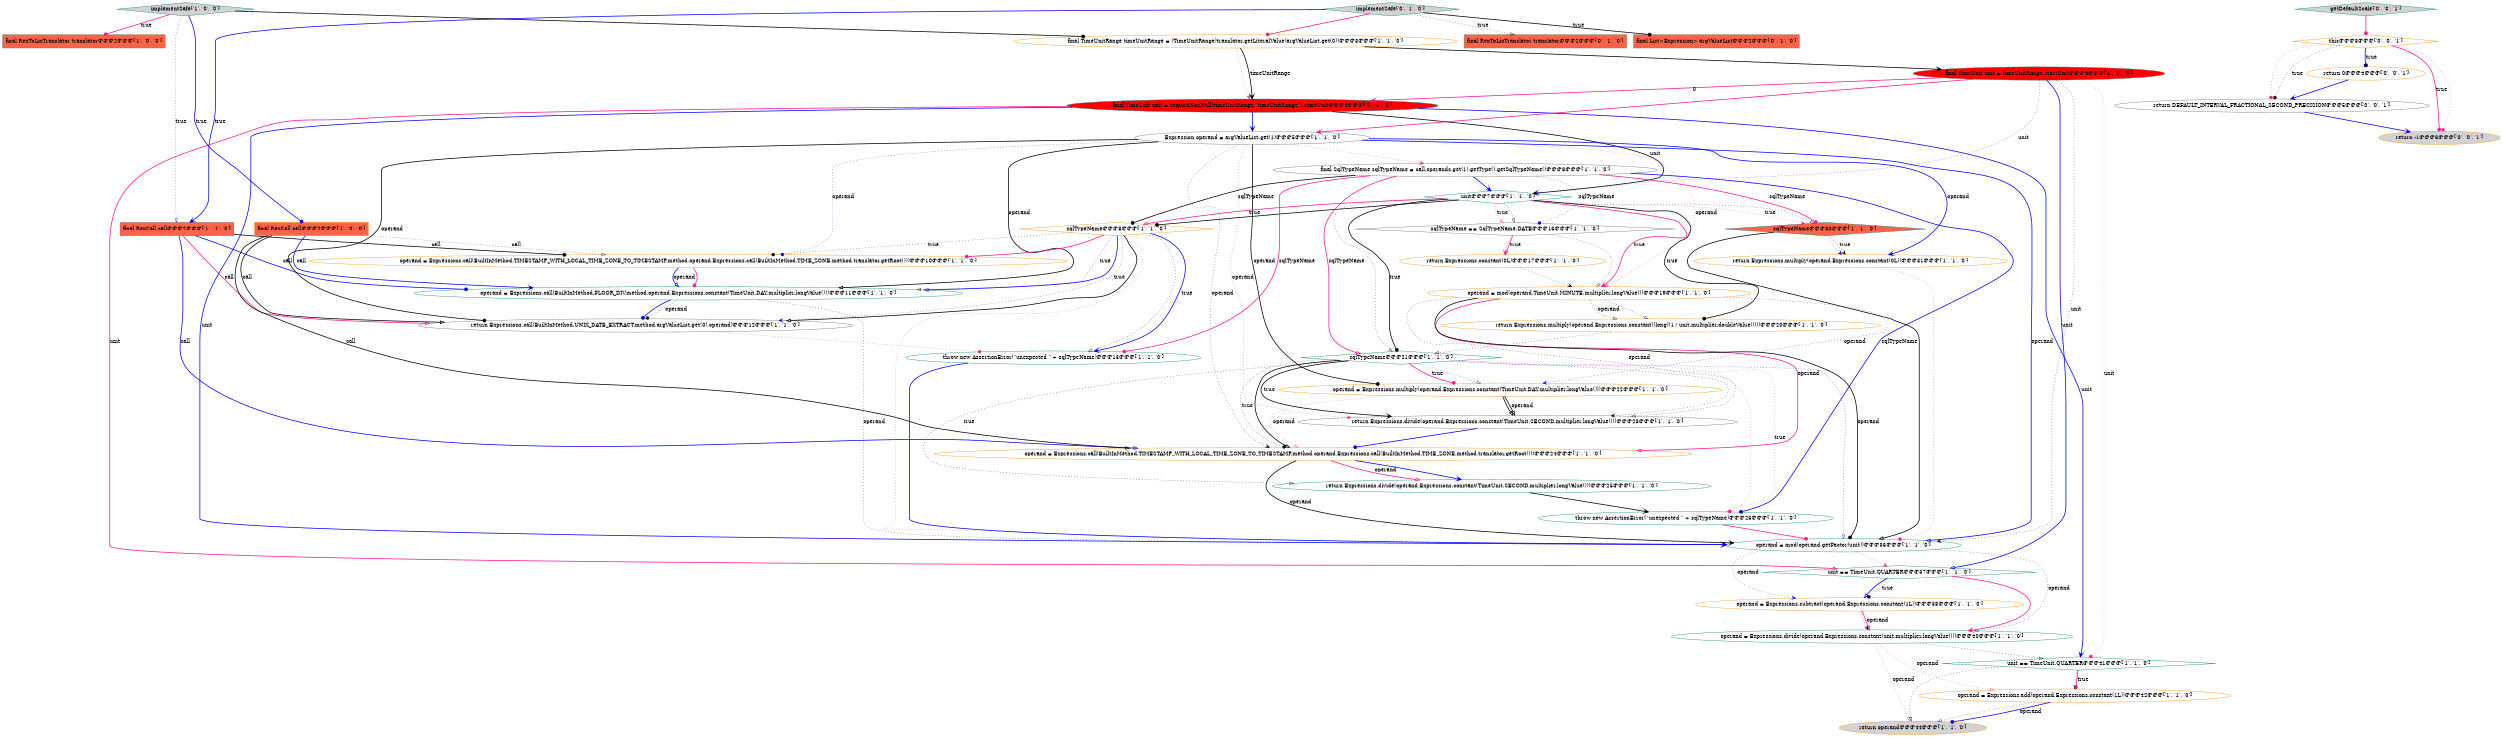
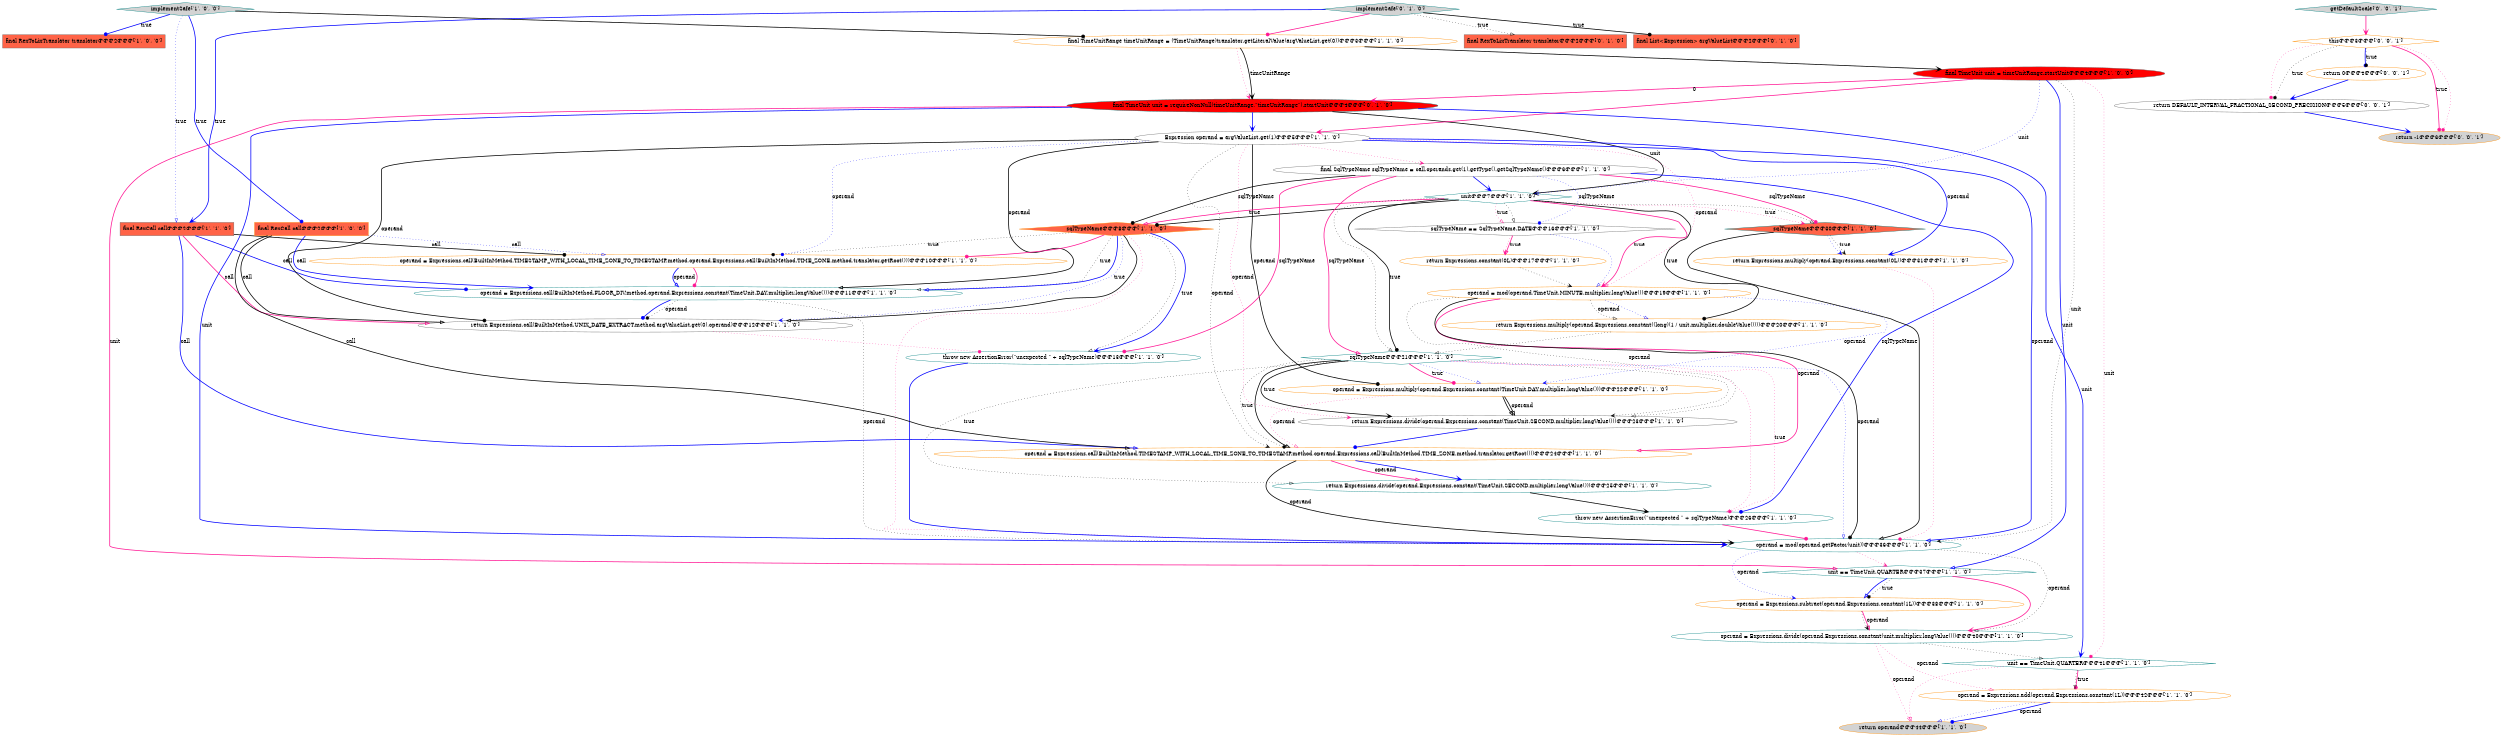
(139, 24) -> (139, 24)
(2366, 24) -> (2366, 23)
(1116, 229) -> (1116, 229)
(1943, 676) -> (1943, 676)
